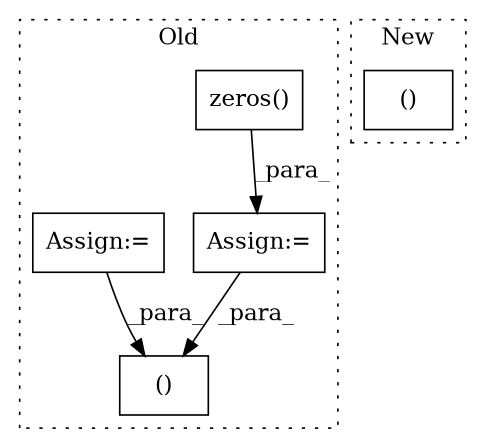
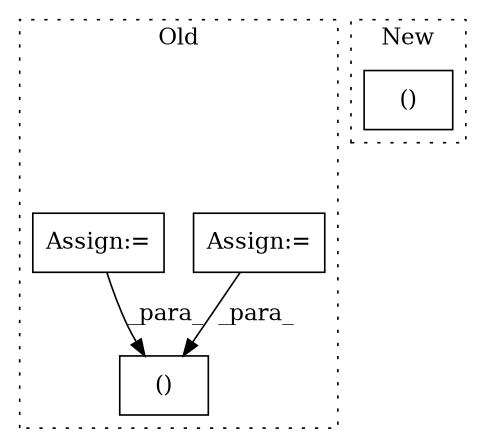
(249, 100) -> none
